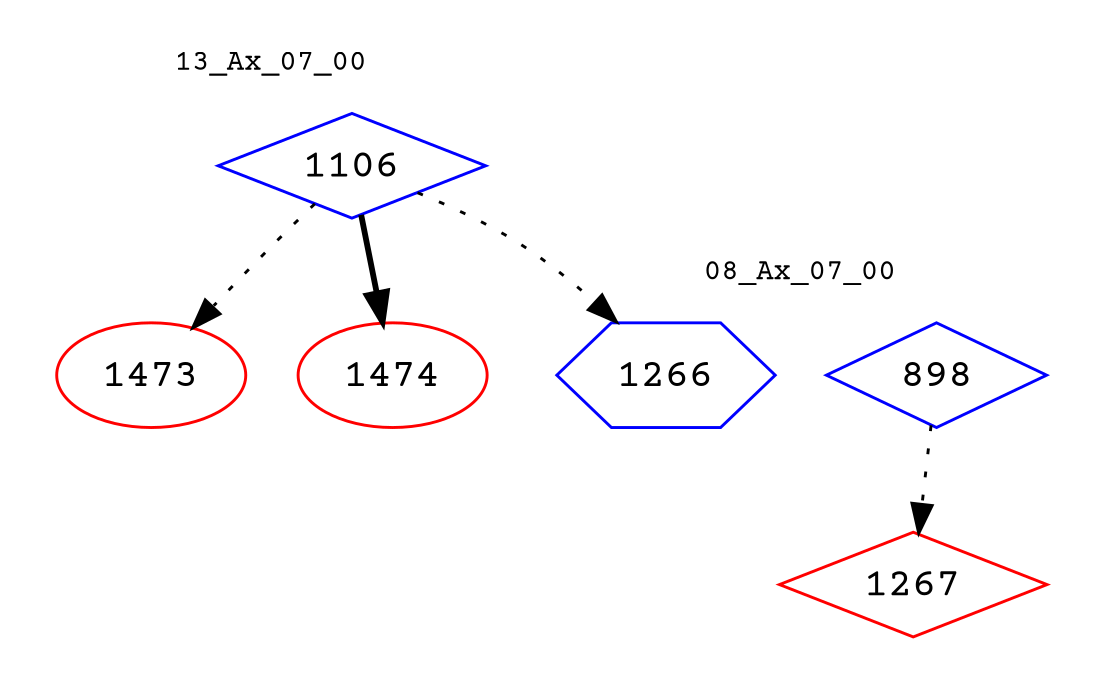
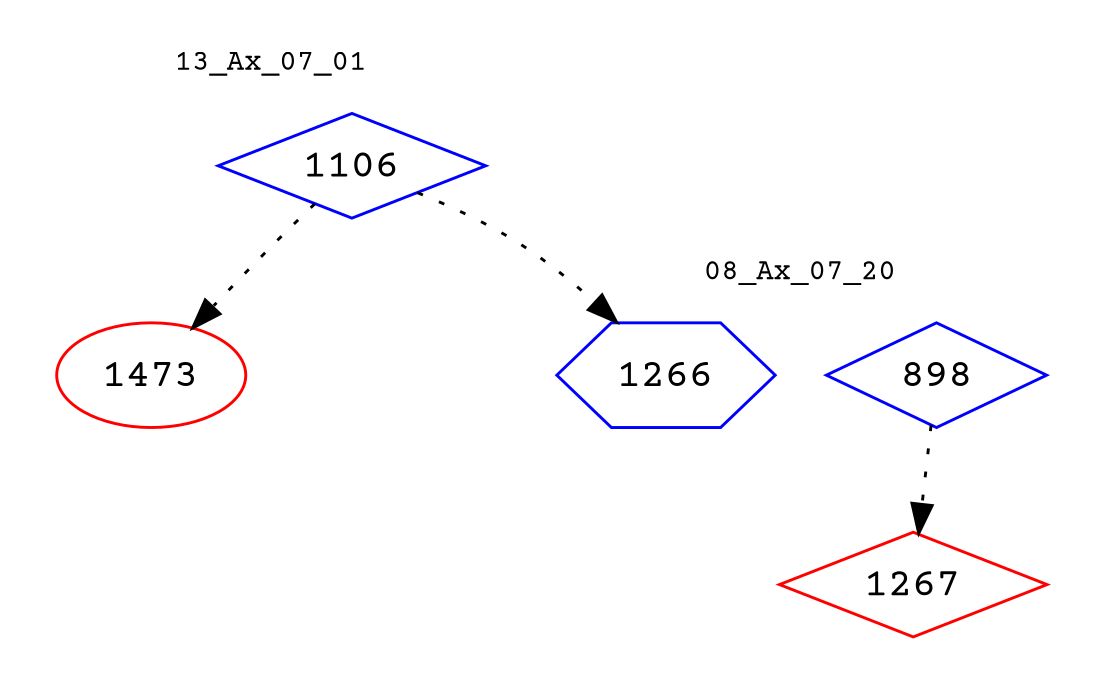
(272, 63) -> (272, 63)
(801, 272) -> (801, 272)
(393, 375) -> none
